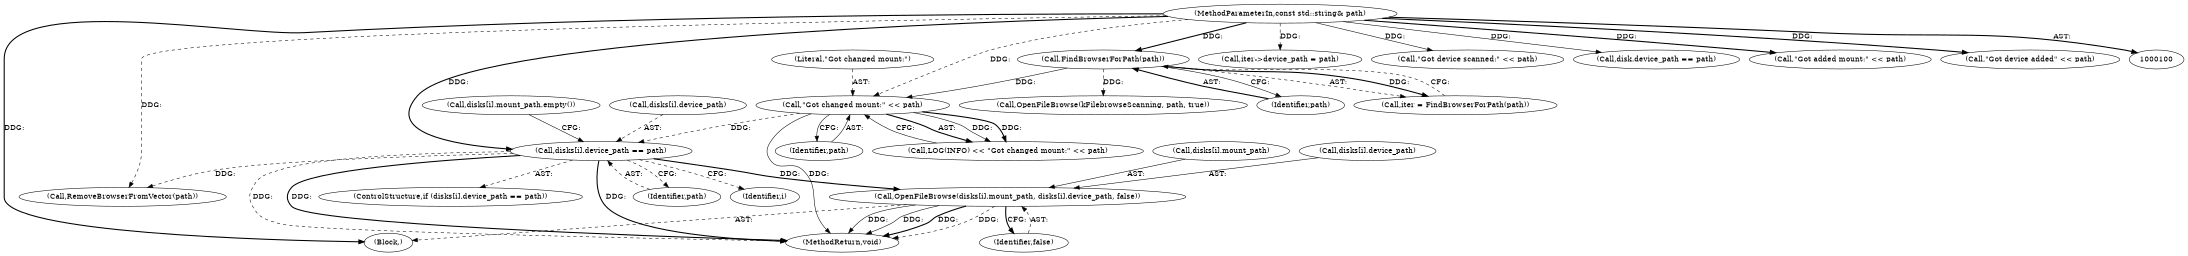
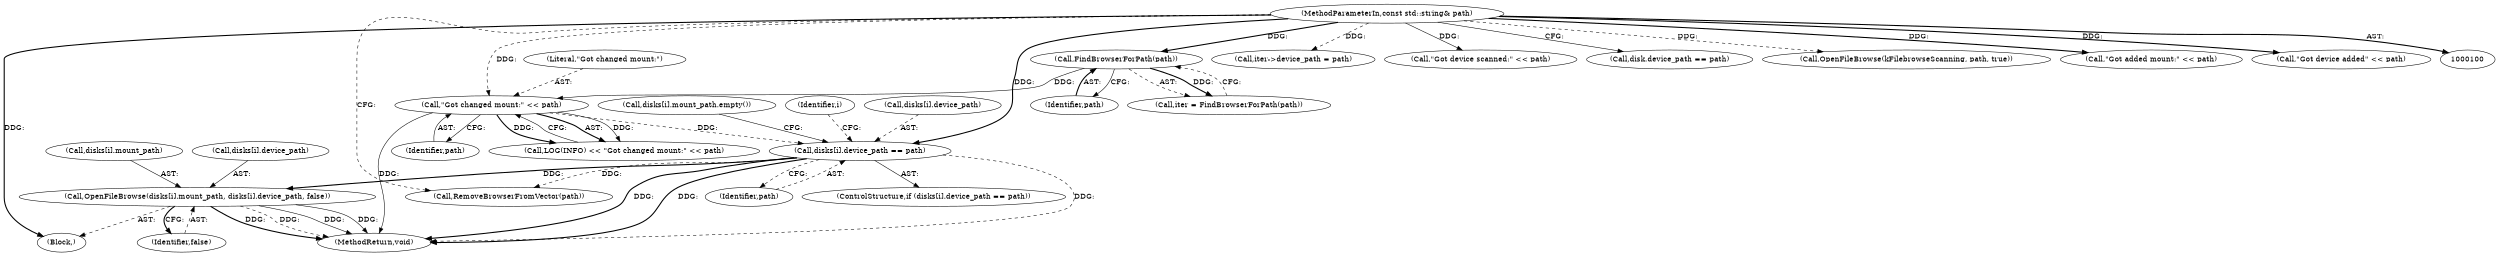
(1502, 37) -> (1556, 37)
(1103, 80) -> (1641, 36)
(153, 105) -> (368, 105)
(690, 172) -> (838, 126)
(529, 173) -> (895, 173)
